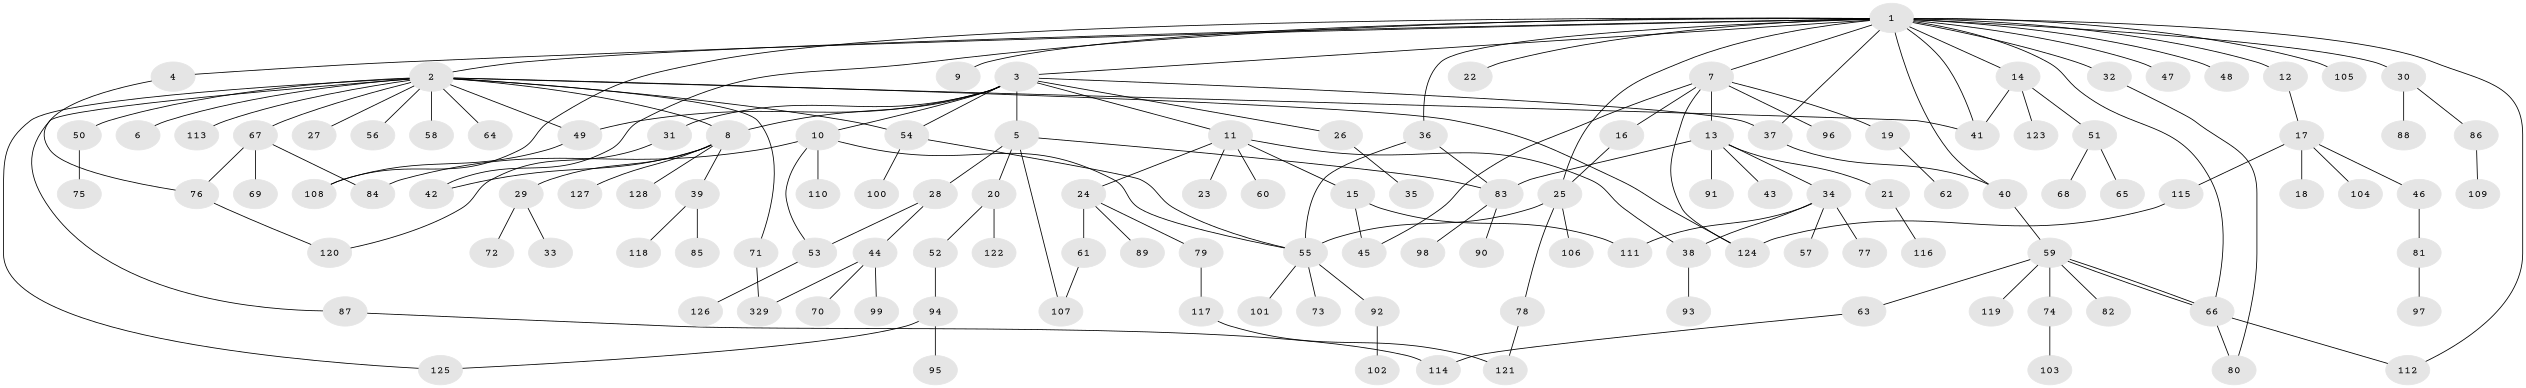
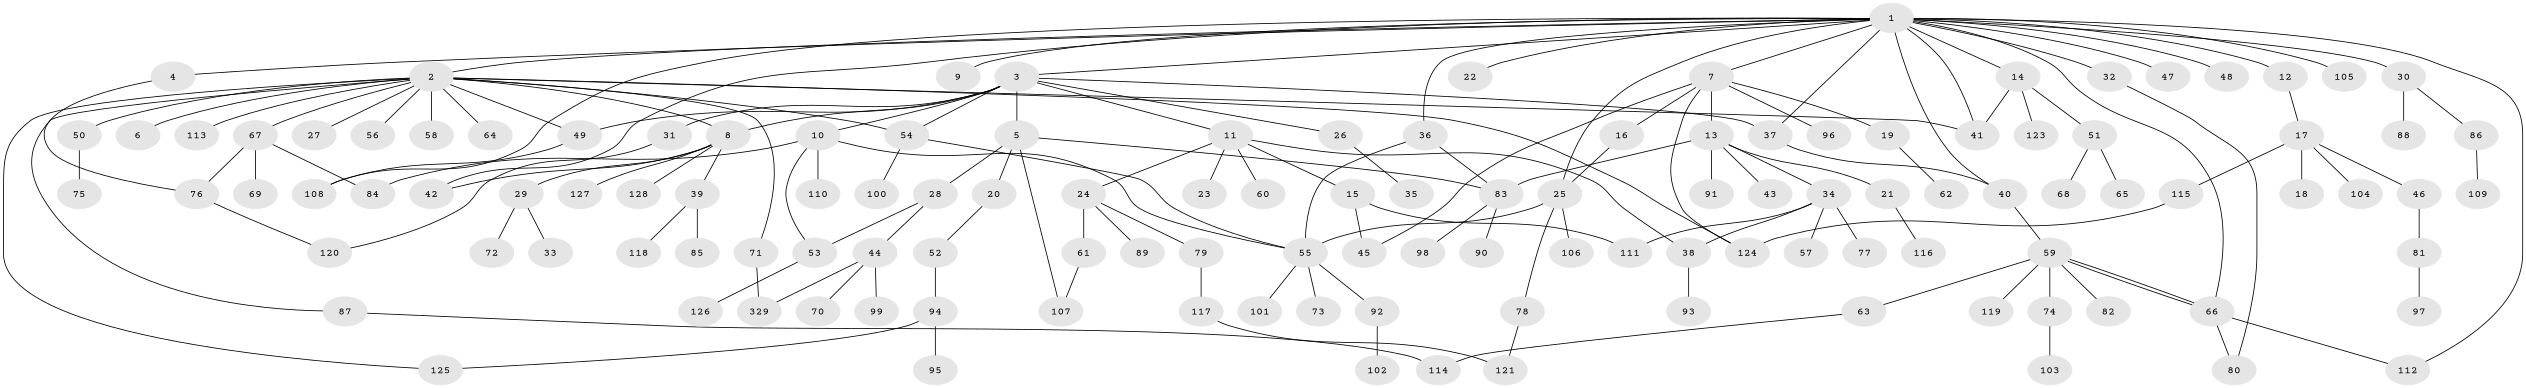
(994, 253) -> none
